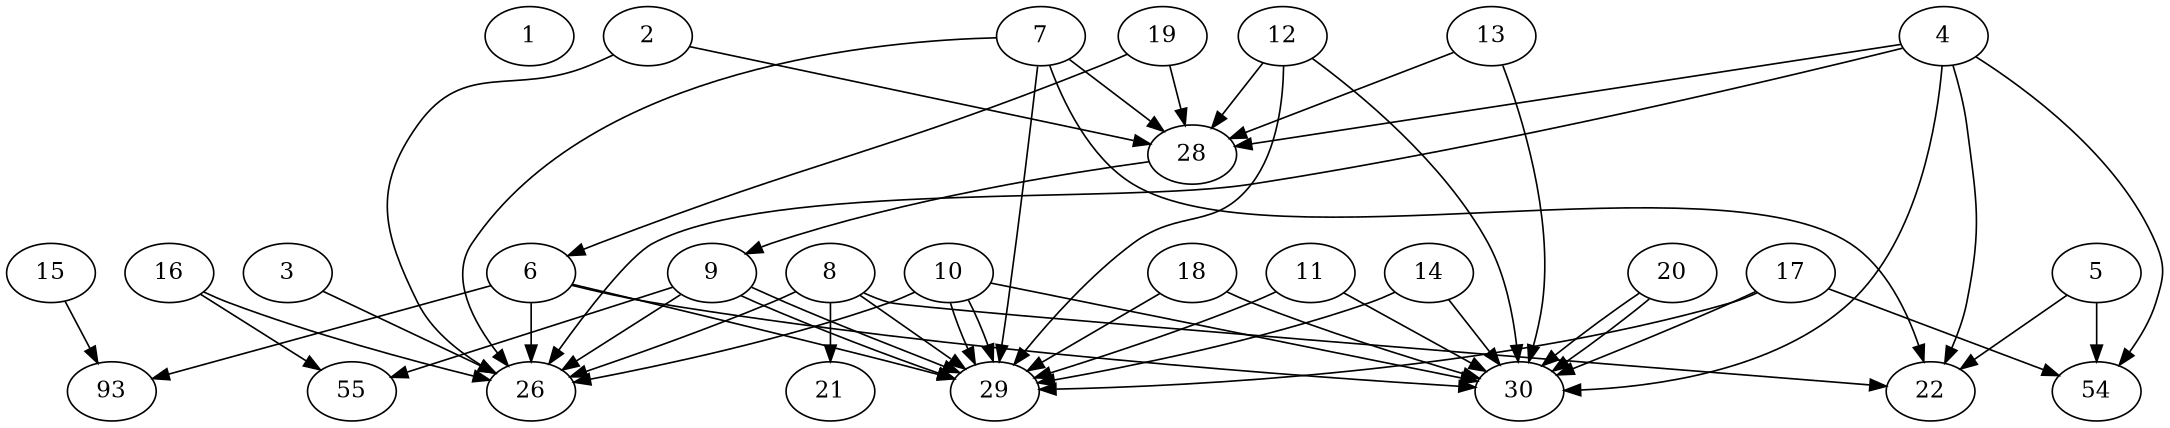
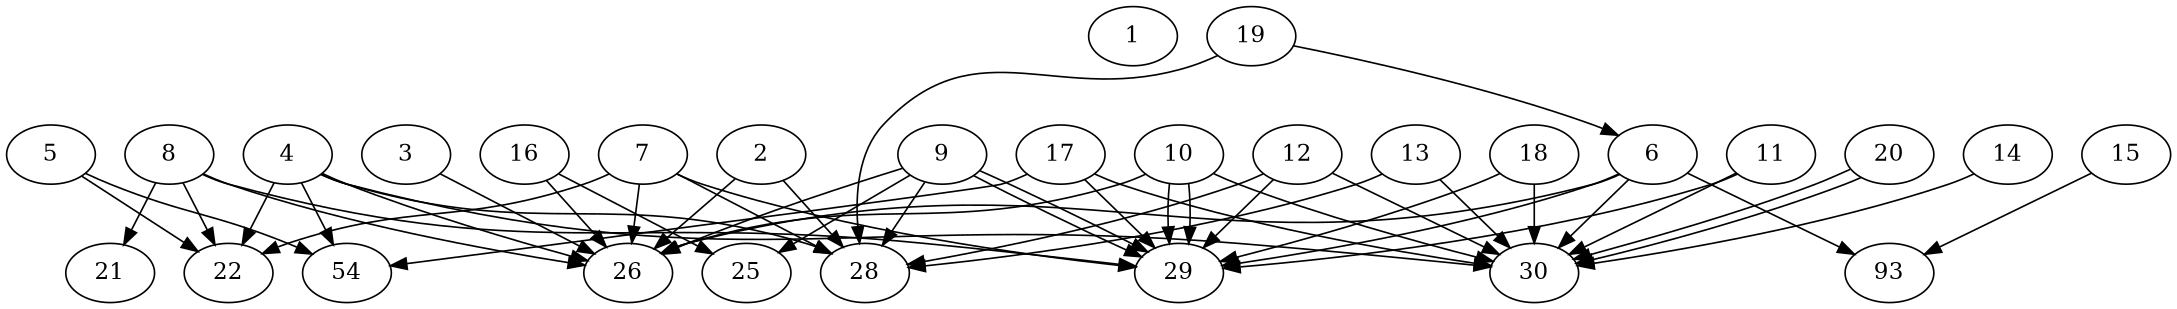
(1002, 186) -> (908, 207)
(1227, 344) -> none
(352, 391) -> (747, 273)
